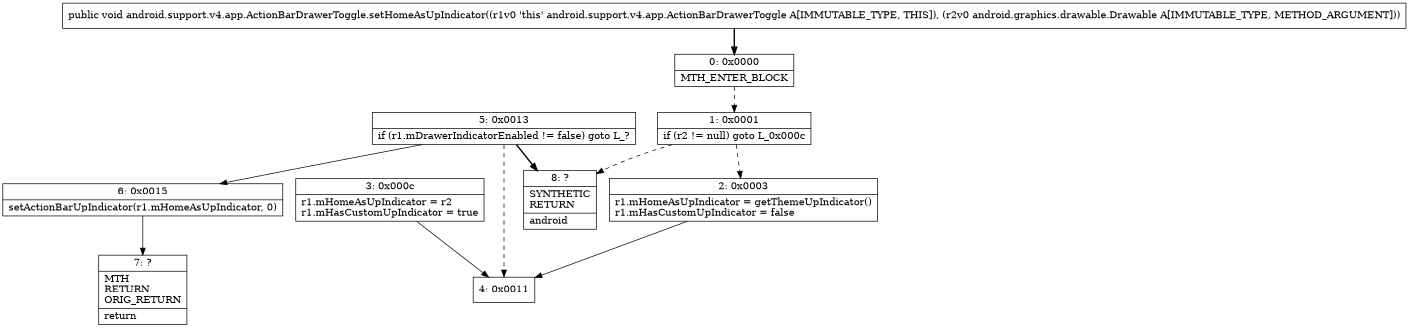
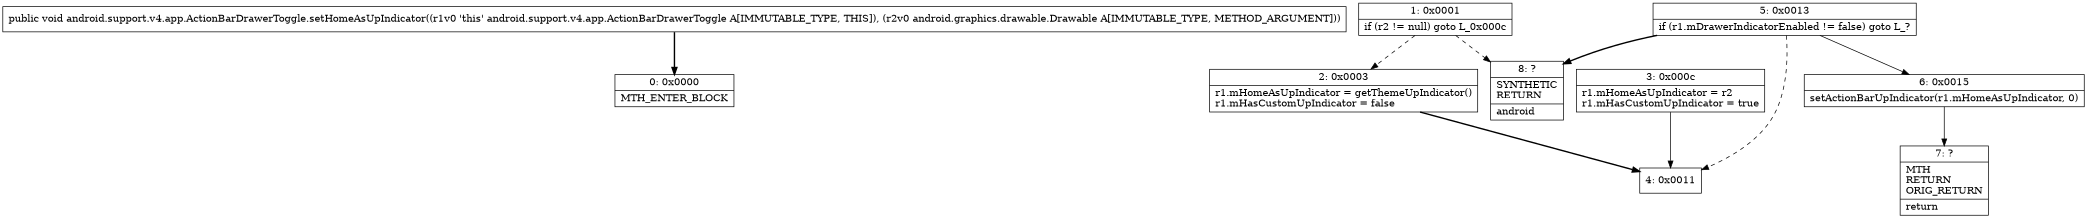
(734, 96) -> none
(614, 248) -> (1526, 141)
